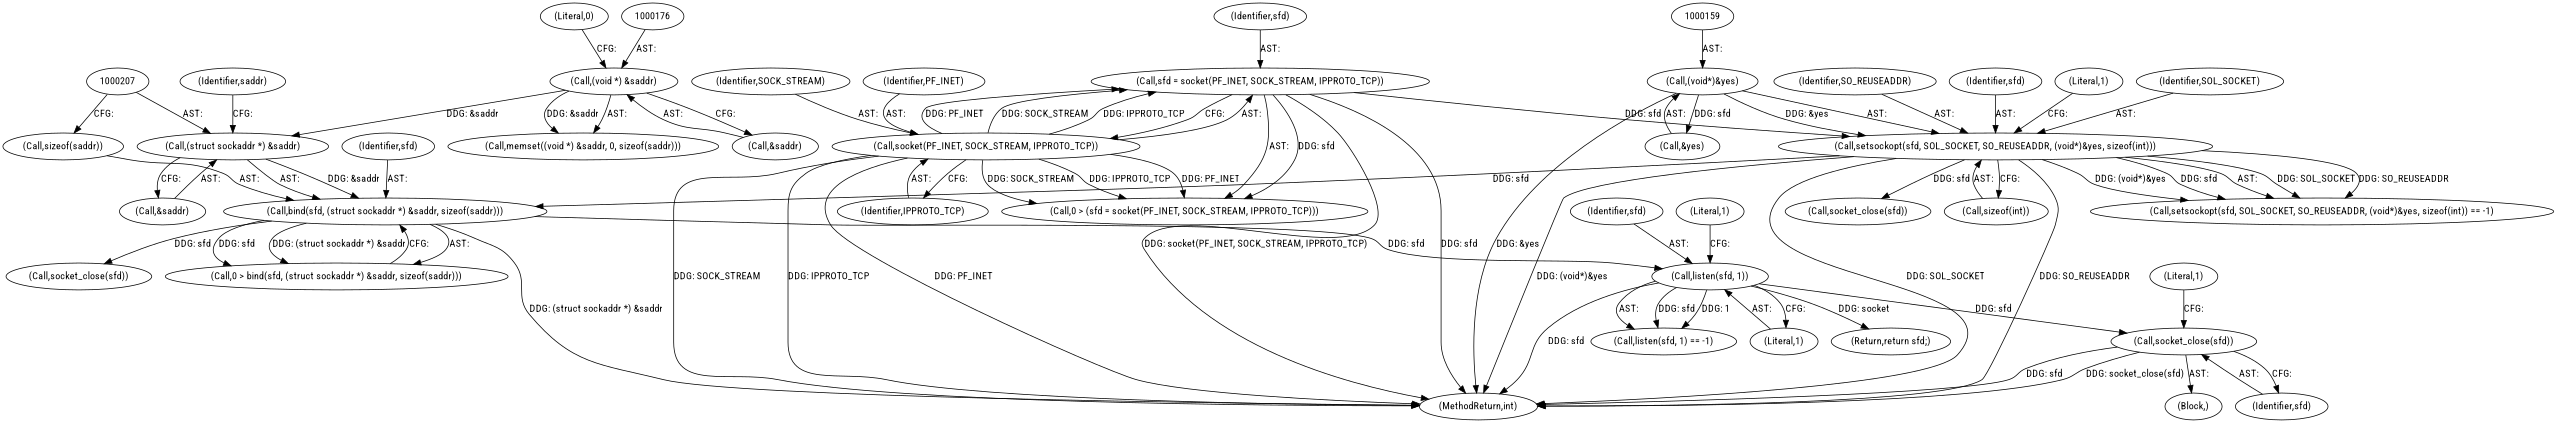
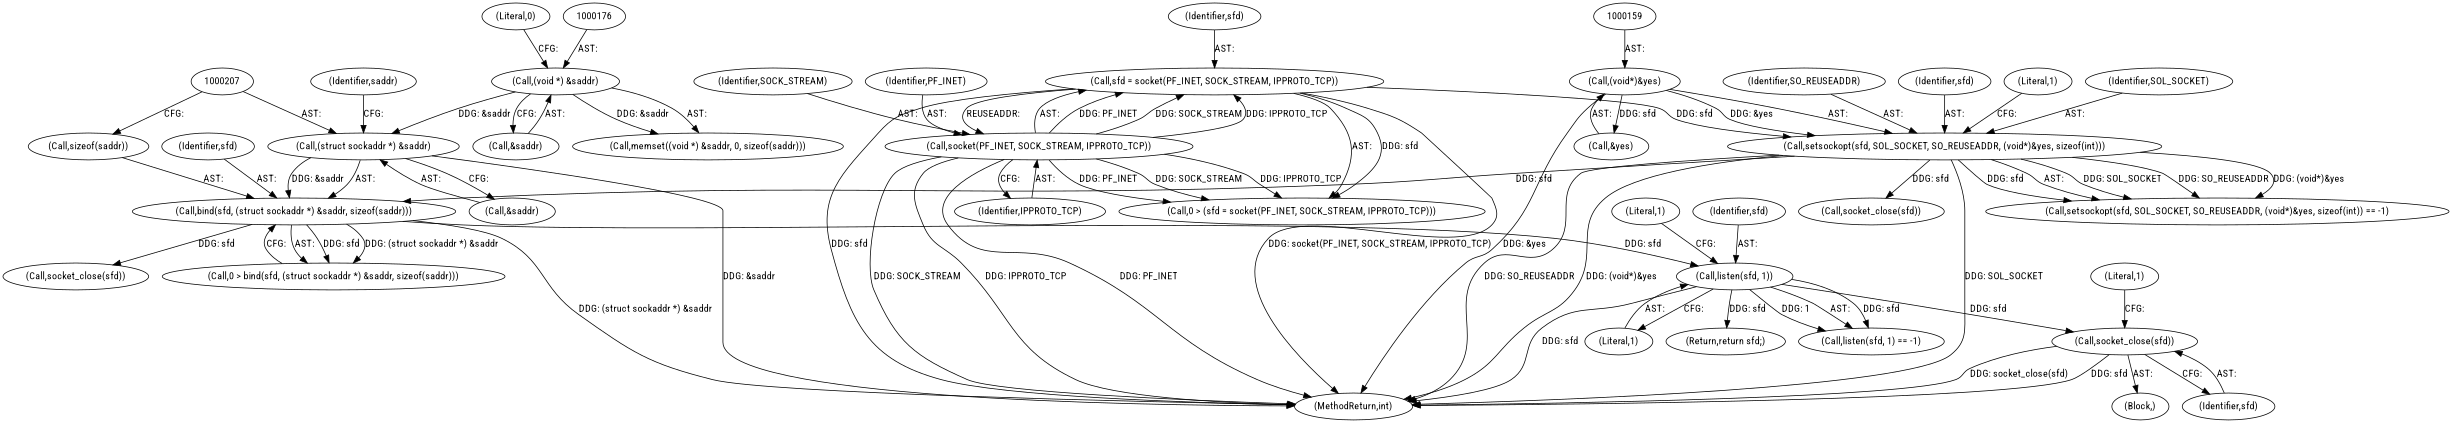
(1216, 114) -> (995, 114)
(1996, 211) -> none
(1864, 309) -> (1748, 309)
none -> (786, 375)
